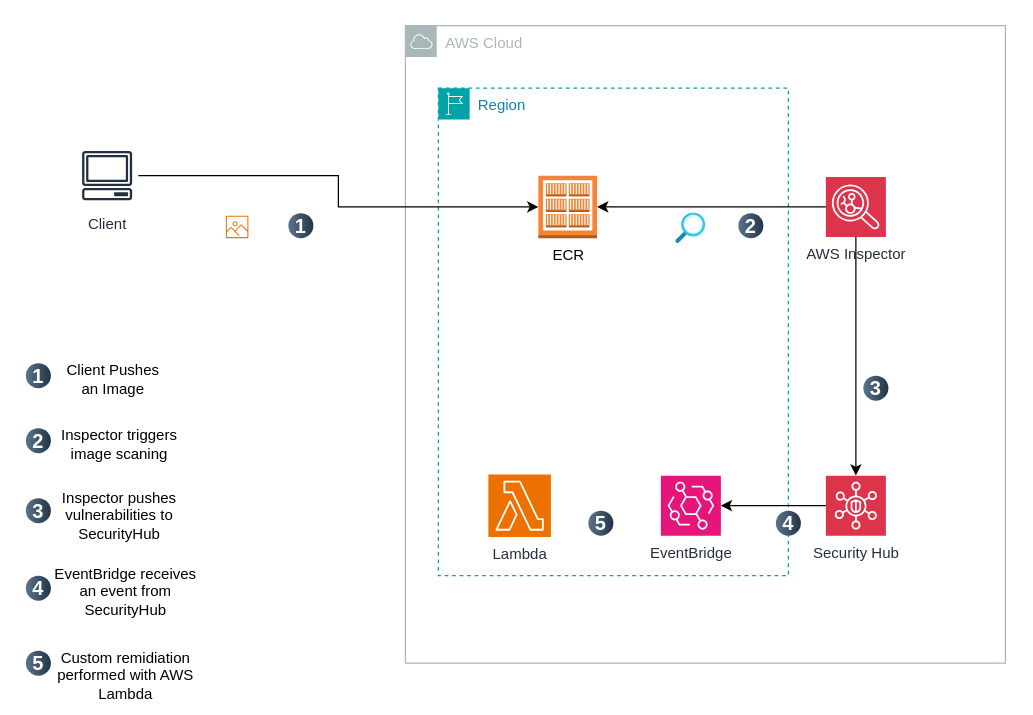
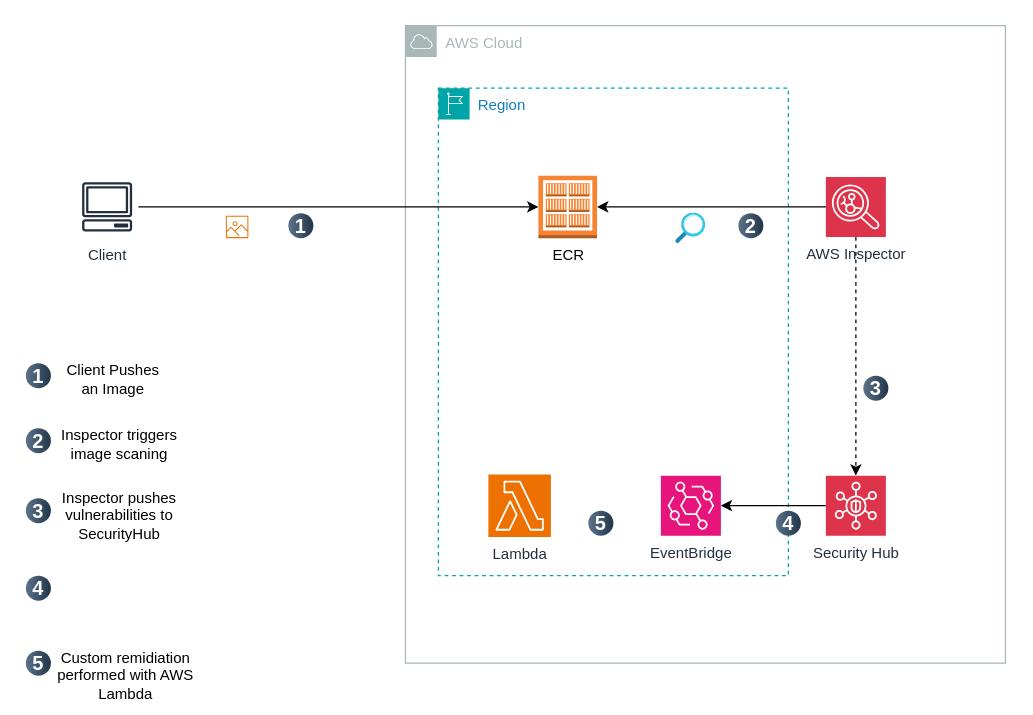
(107, 176) -> (107, 207)
(856, 353) -> (856, 353)
(126, 591) -> none
